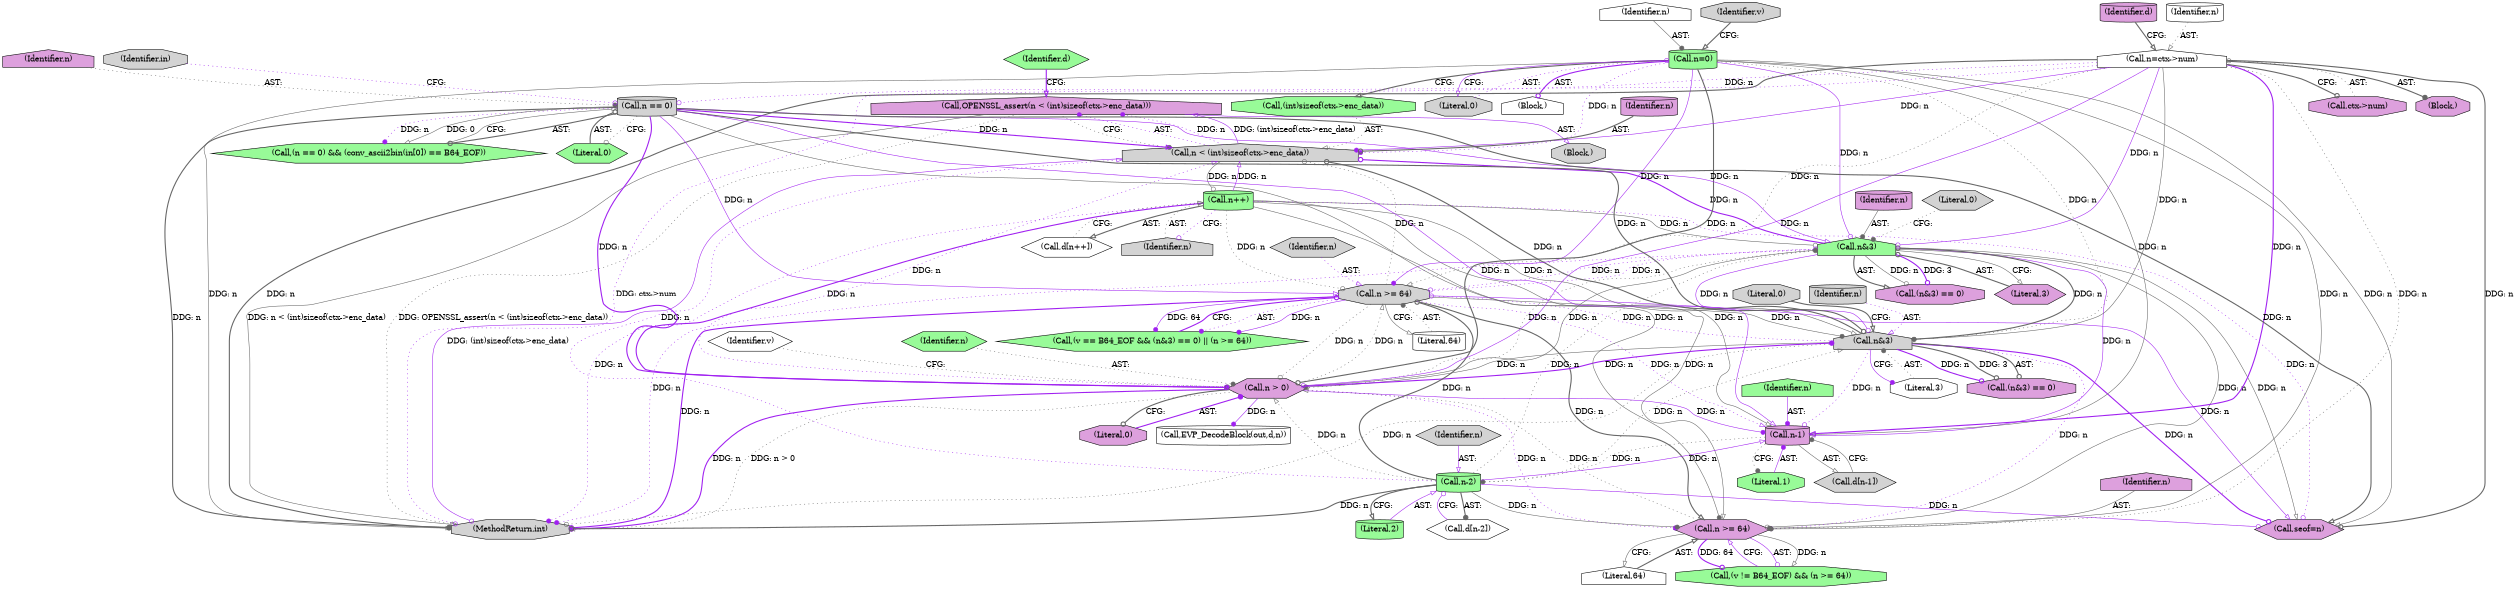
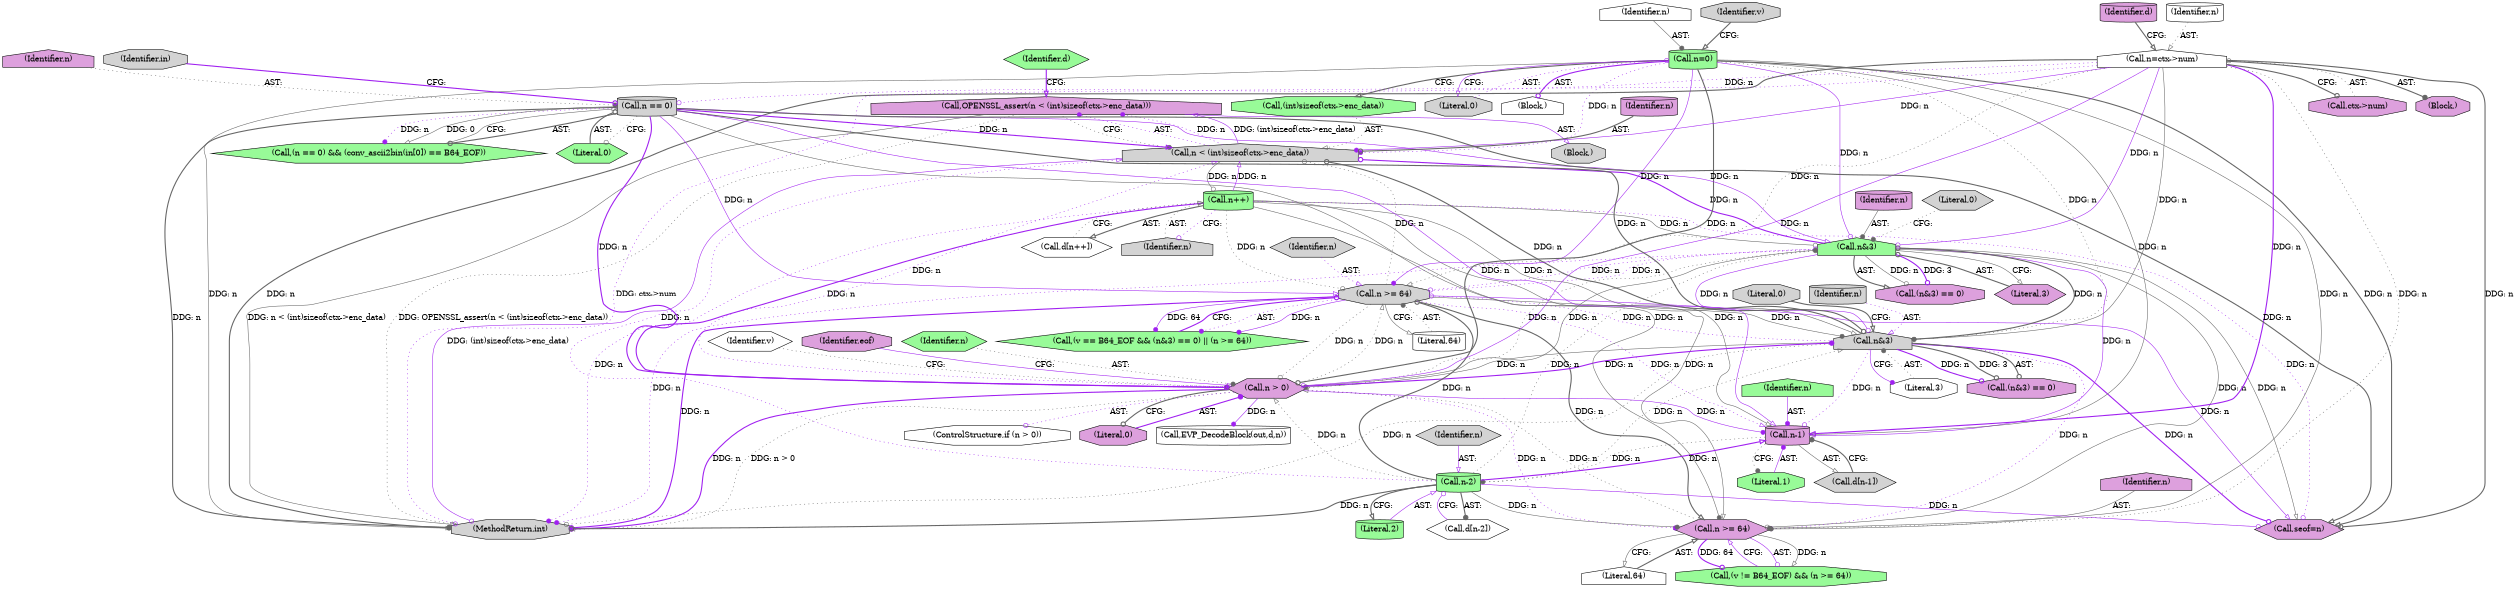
(400, 83) -> (400, 83)
(2198, 142) -> (2198, 142)
none -> (847, 341)
none -> (987, 435)
(1838, 451) -> (1838, 451)
(1621, 466) -> (1621, 466)
